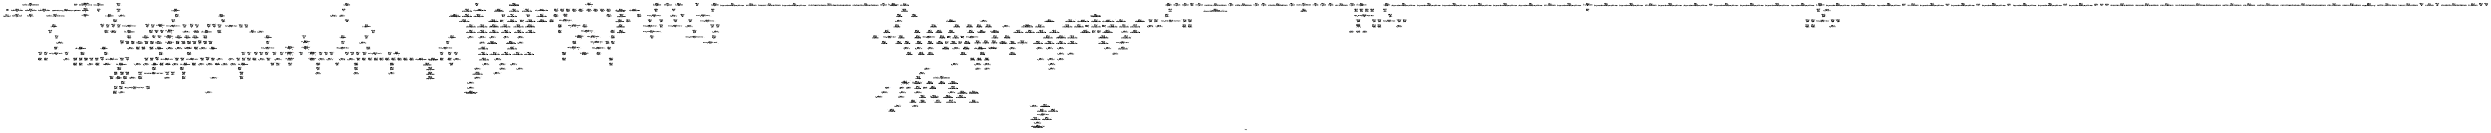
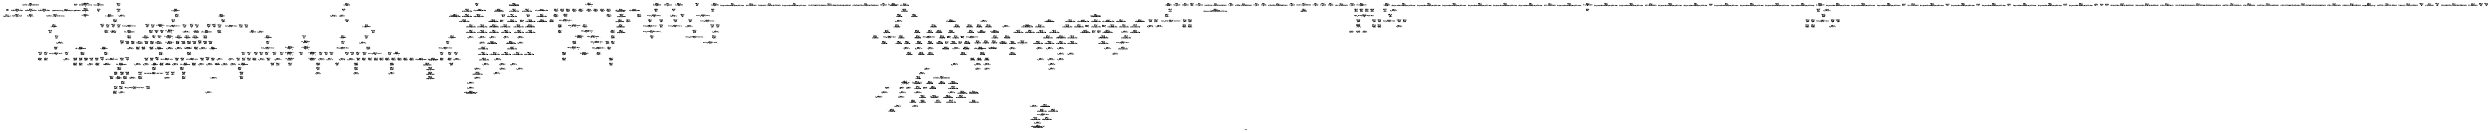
none -> (1394, 10)
